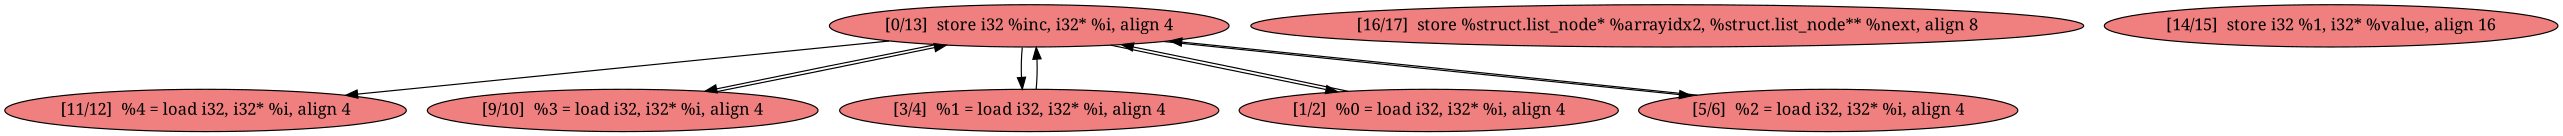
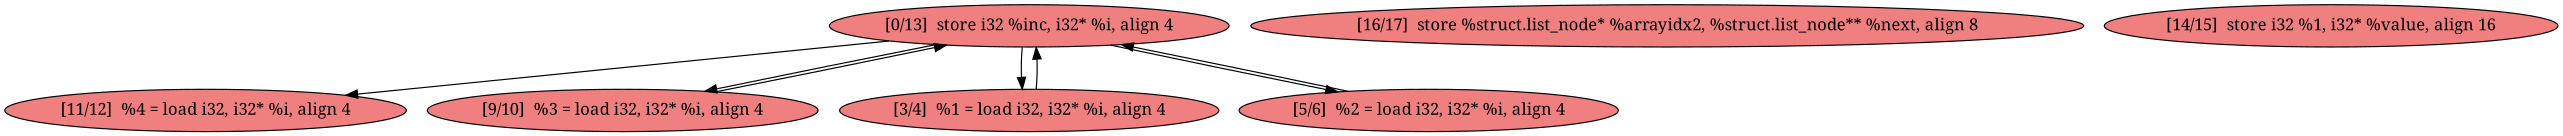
(1429, 110) -> none
